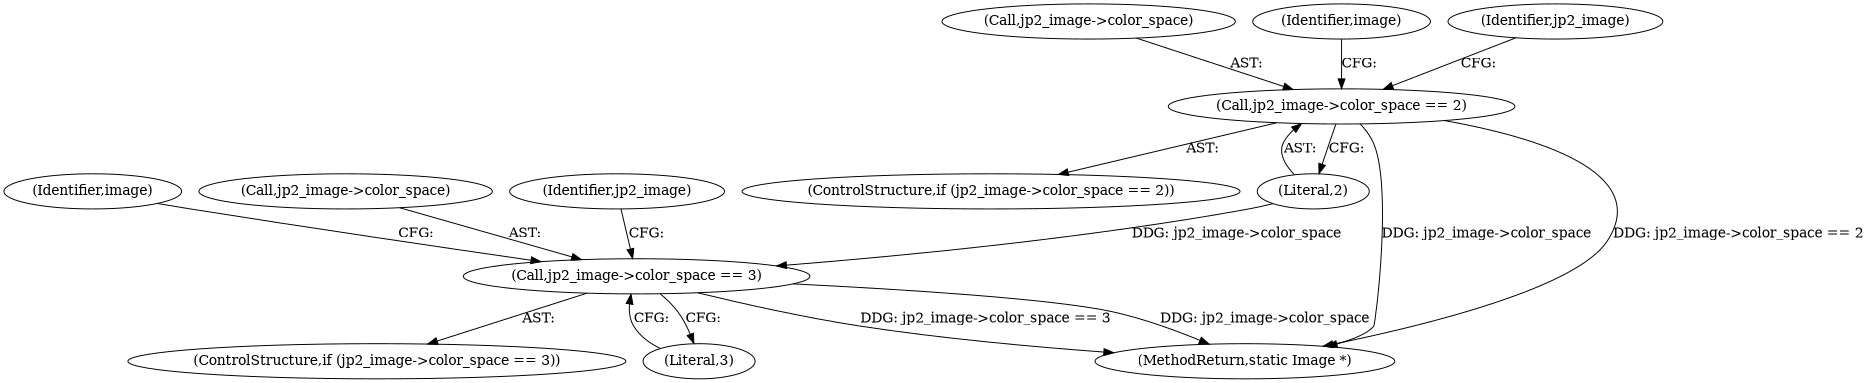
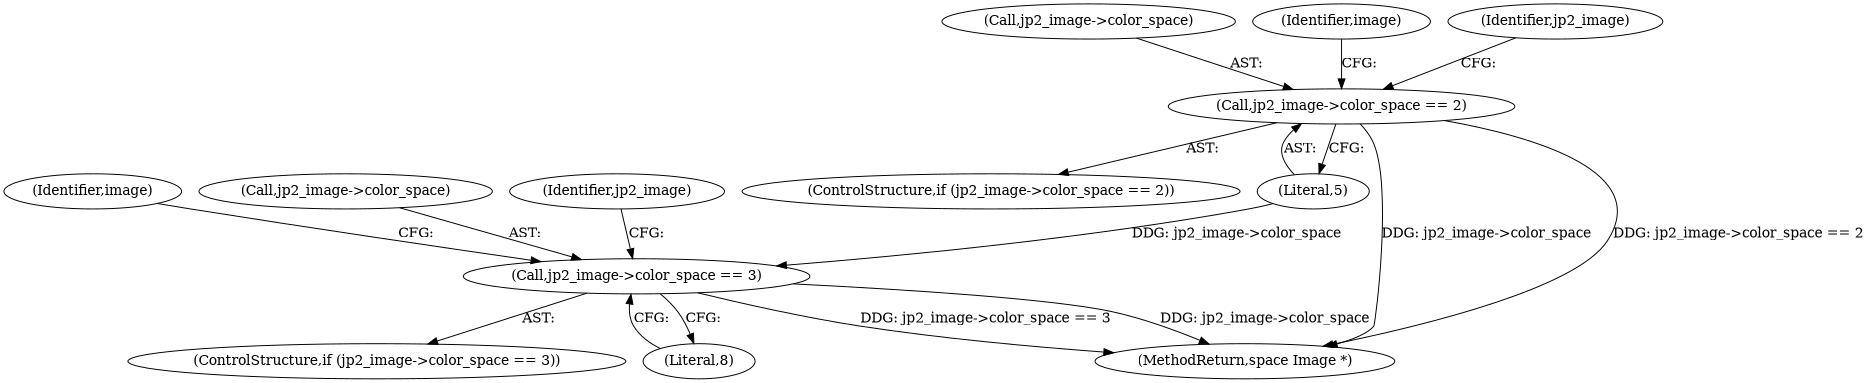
(1313, 191) -> (1313, 191)
(699, 361) -> (699, 361)
(1245, 361) -> (1245, 361)
